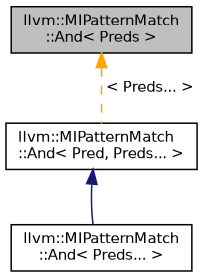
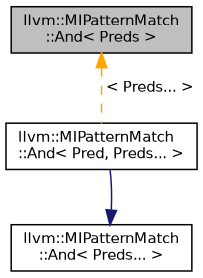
(92, 205) -> (111, 190)
